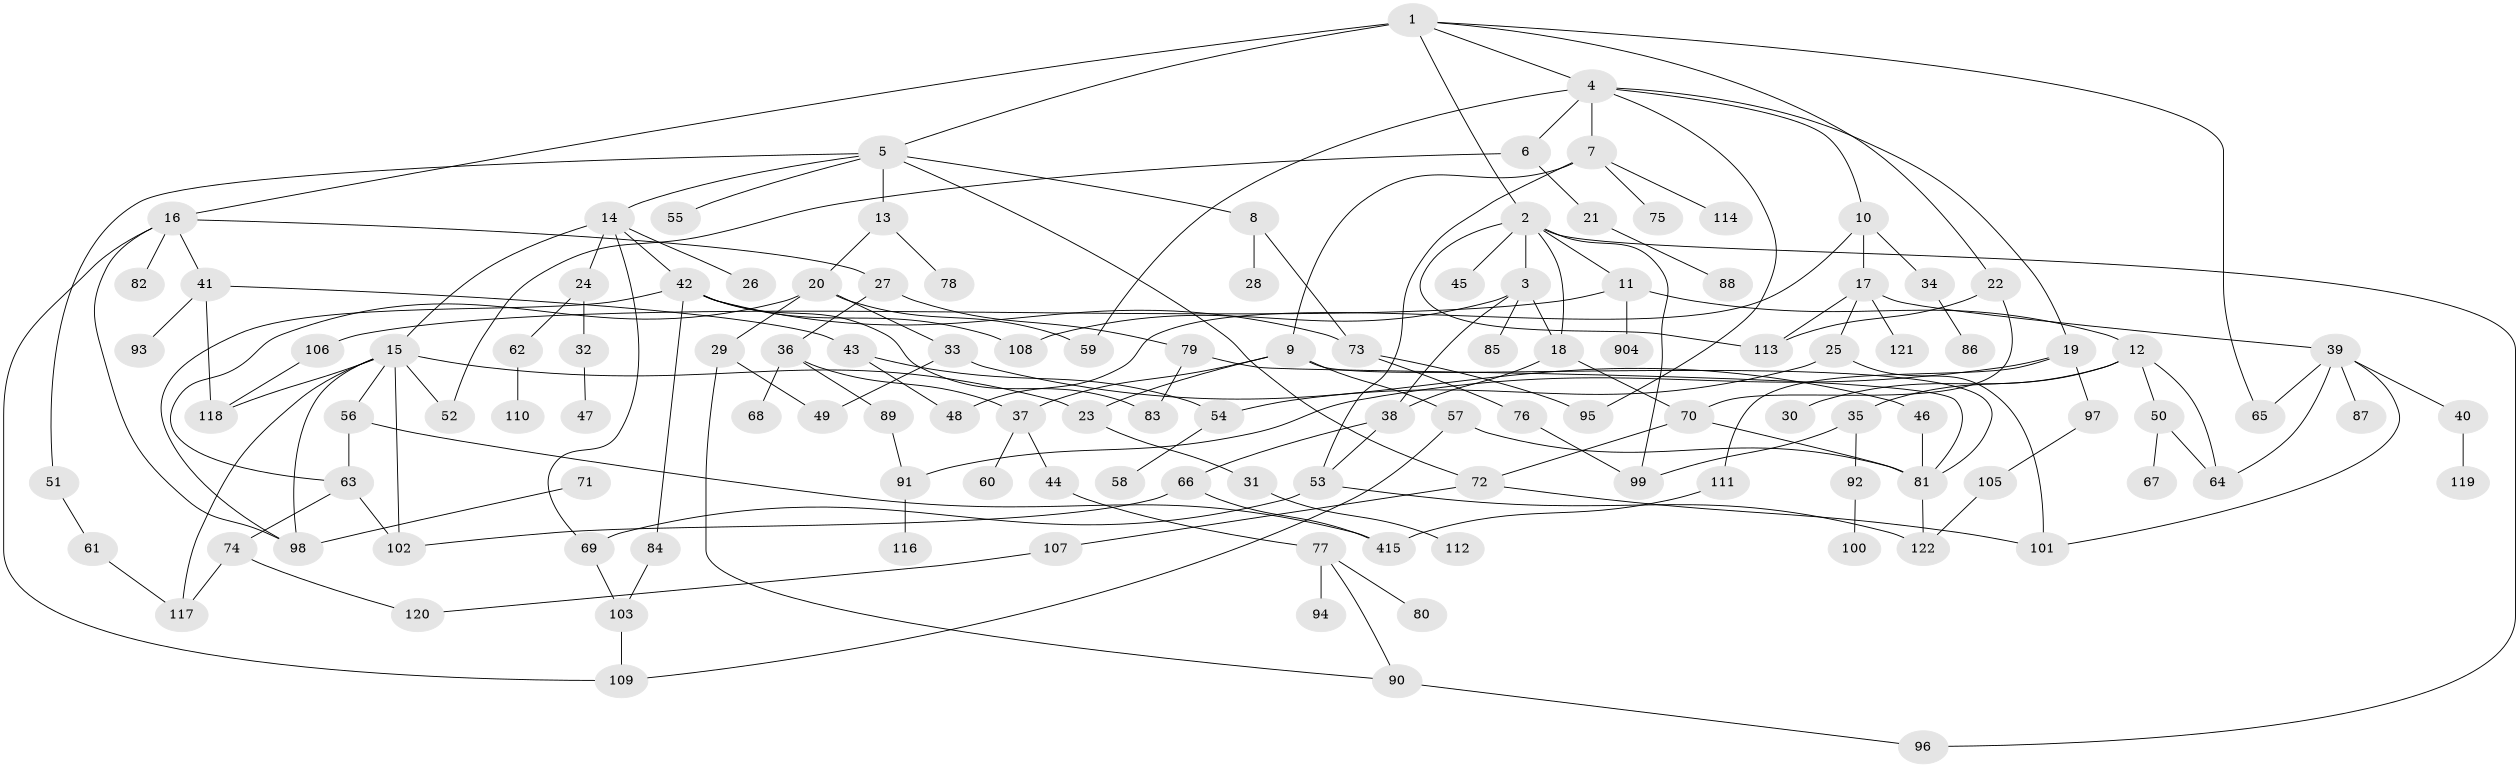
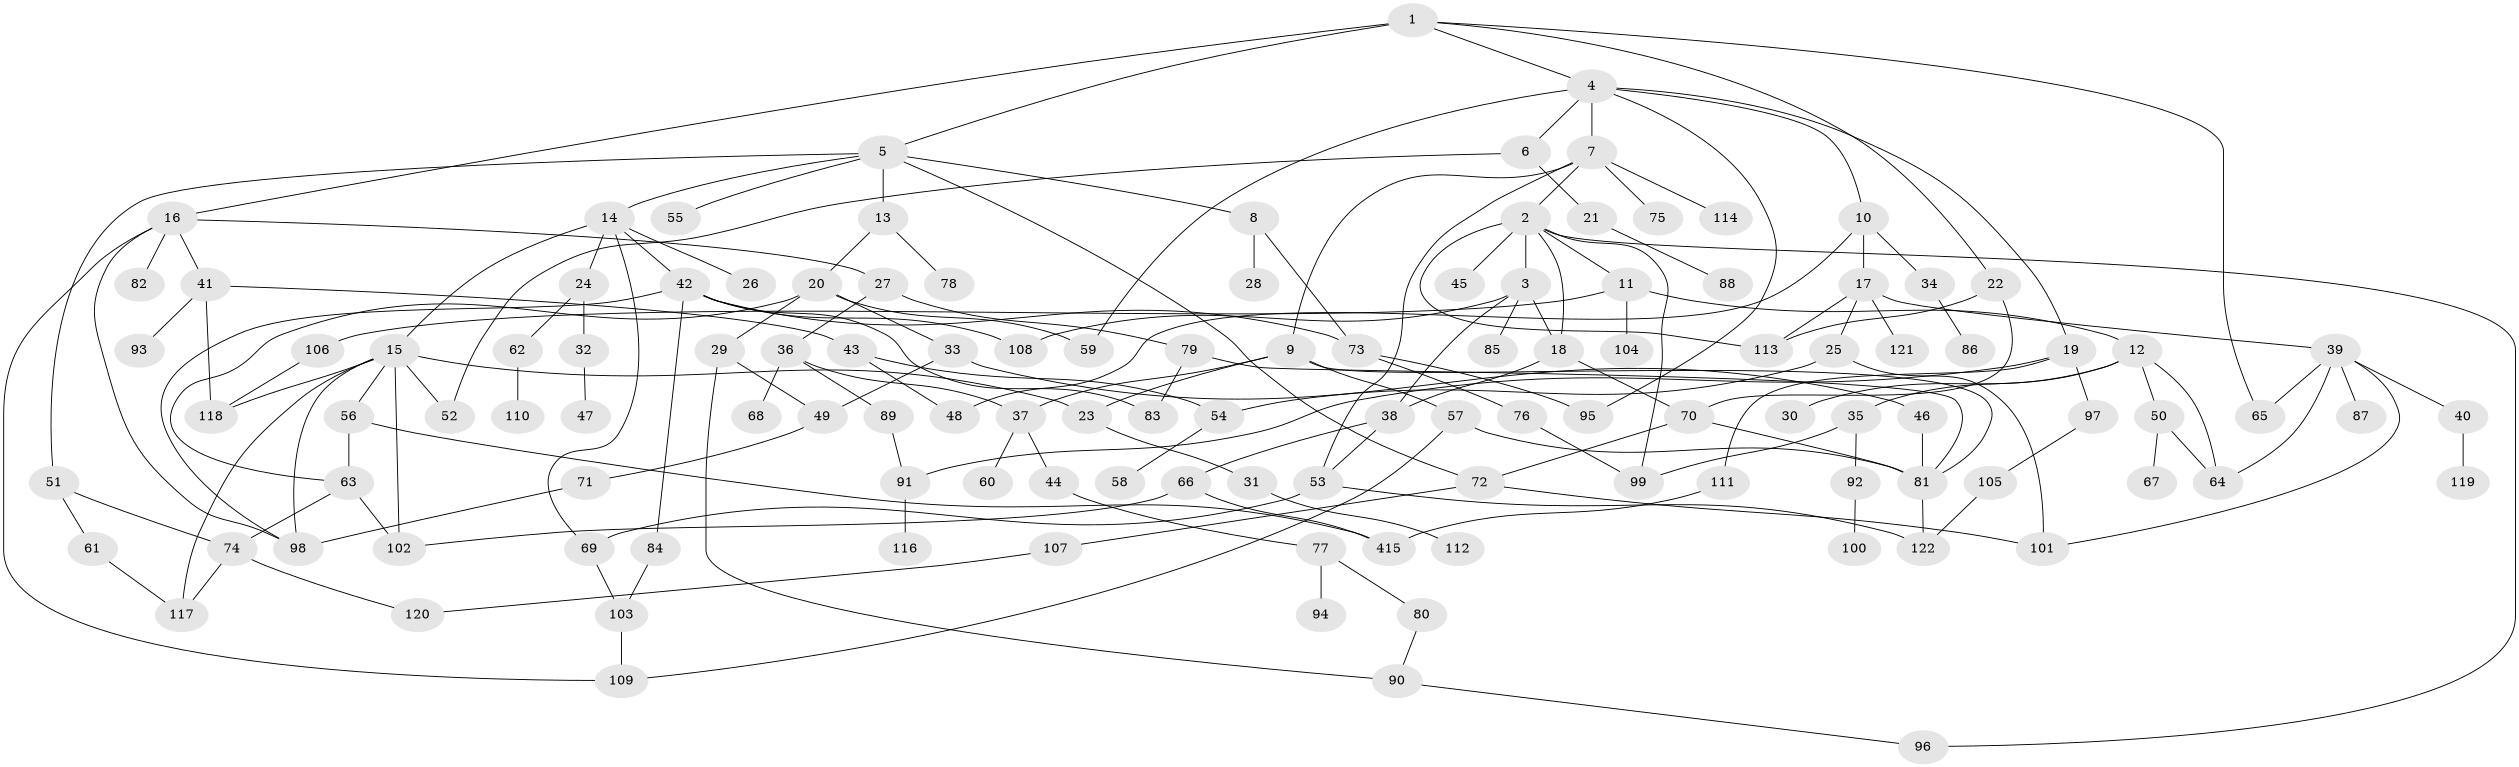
(1465, 121) -> (1563, 182)
(1627, 351) -> (1627, 351)
none -> (713, 456)
none -> (142, 518)
(1363, 613) -> (1410, 648)
